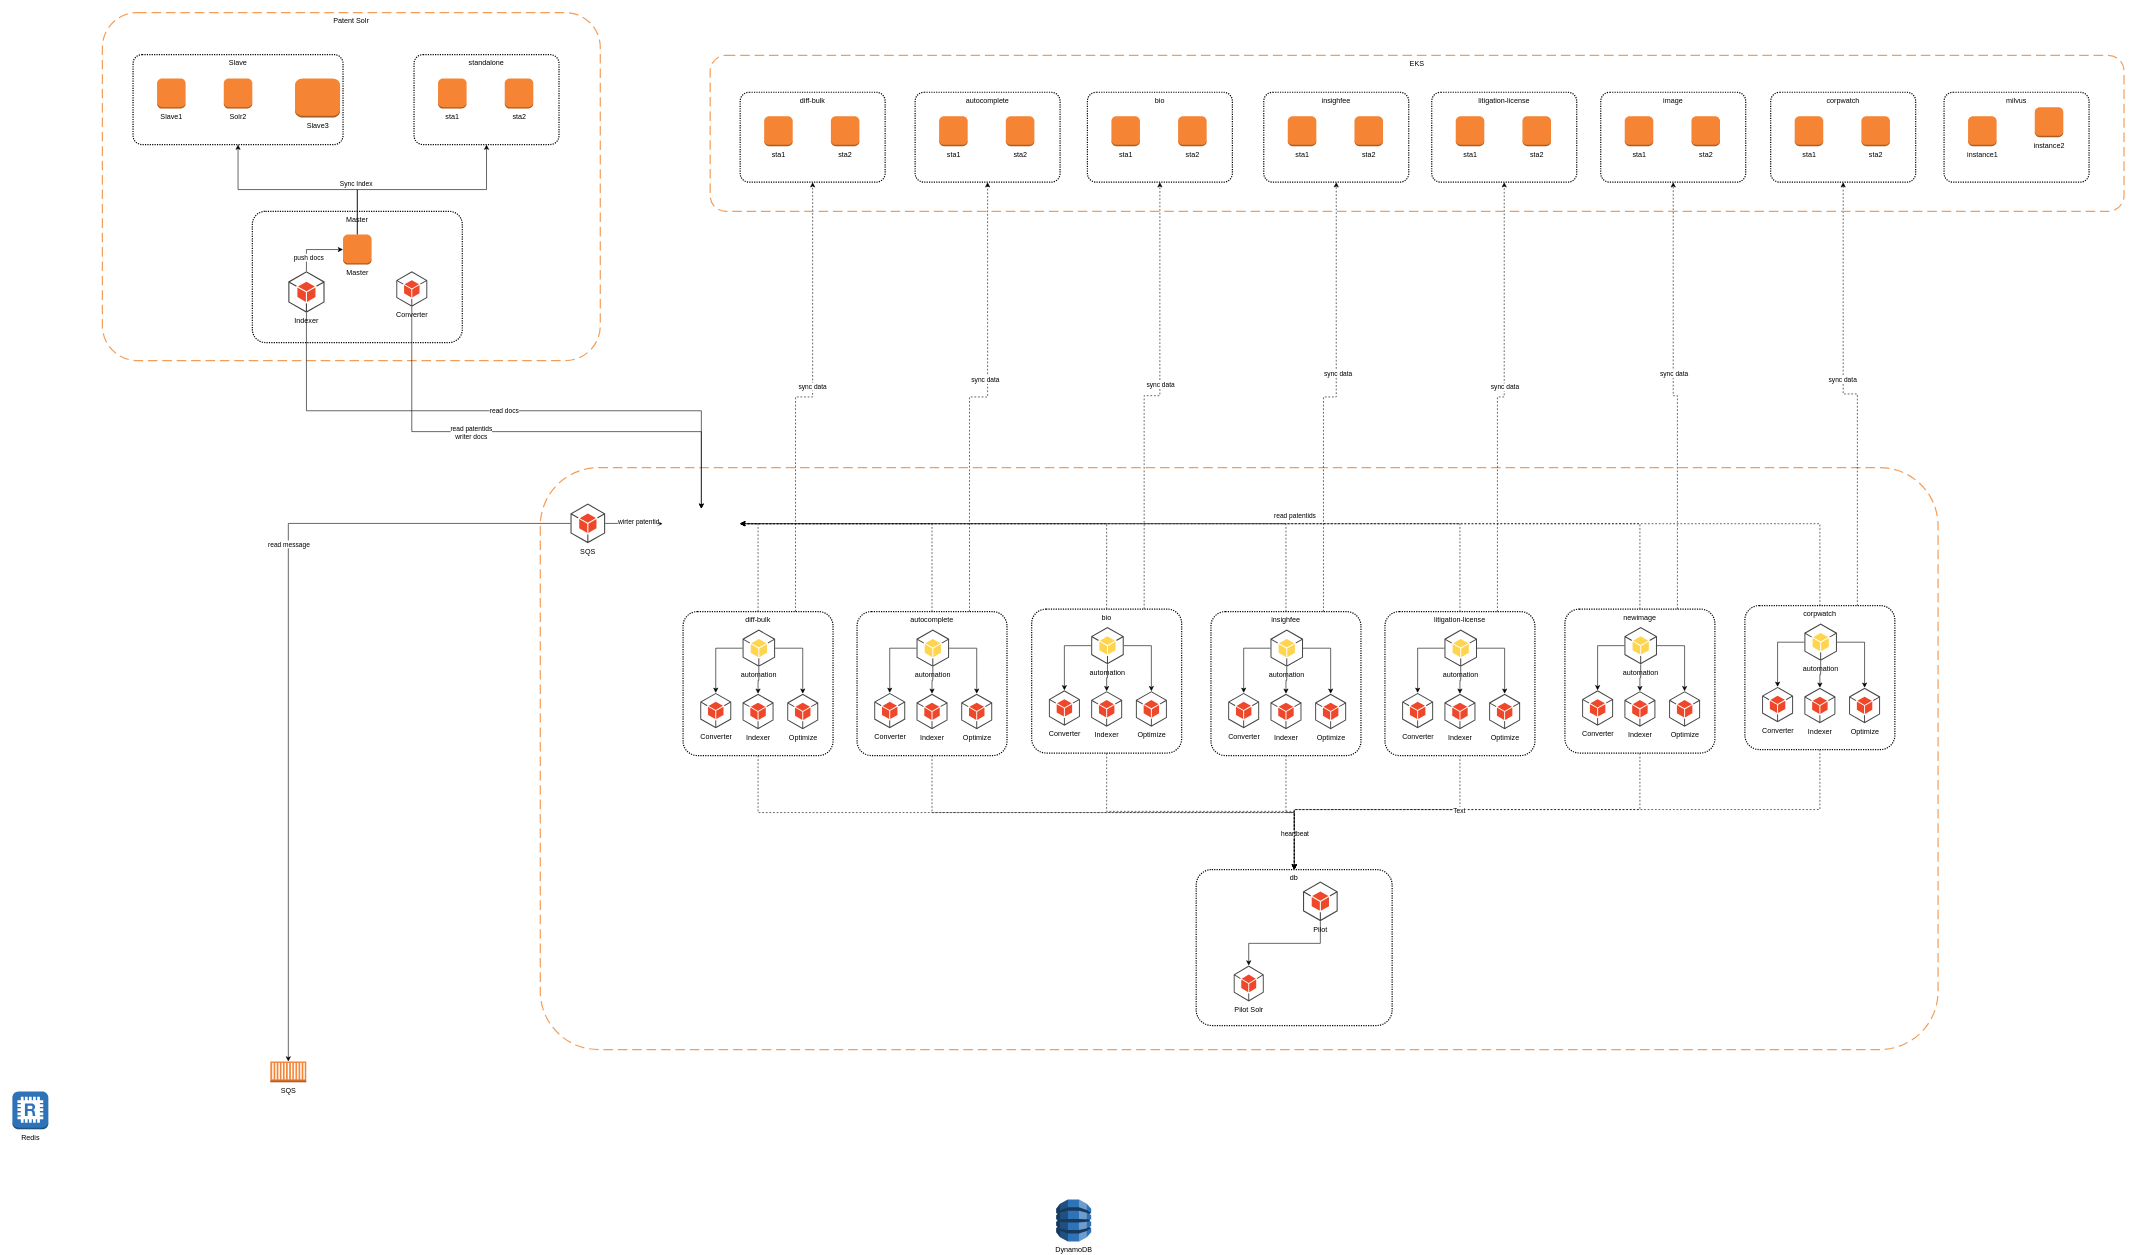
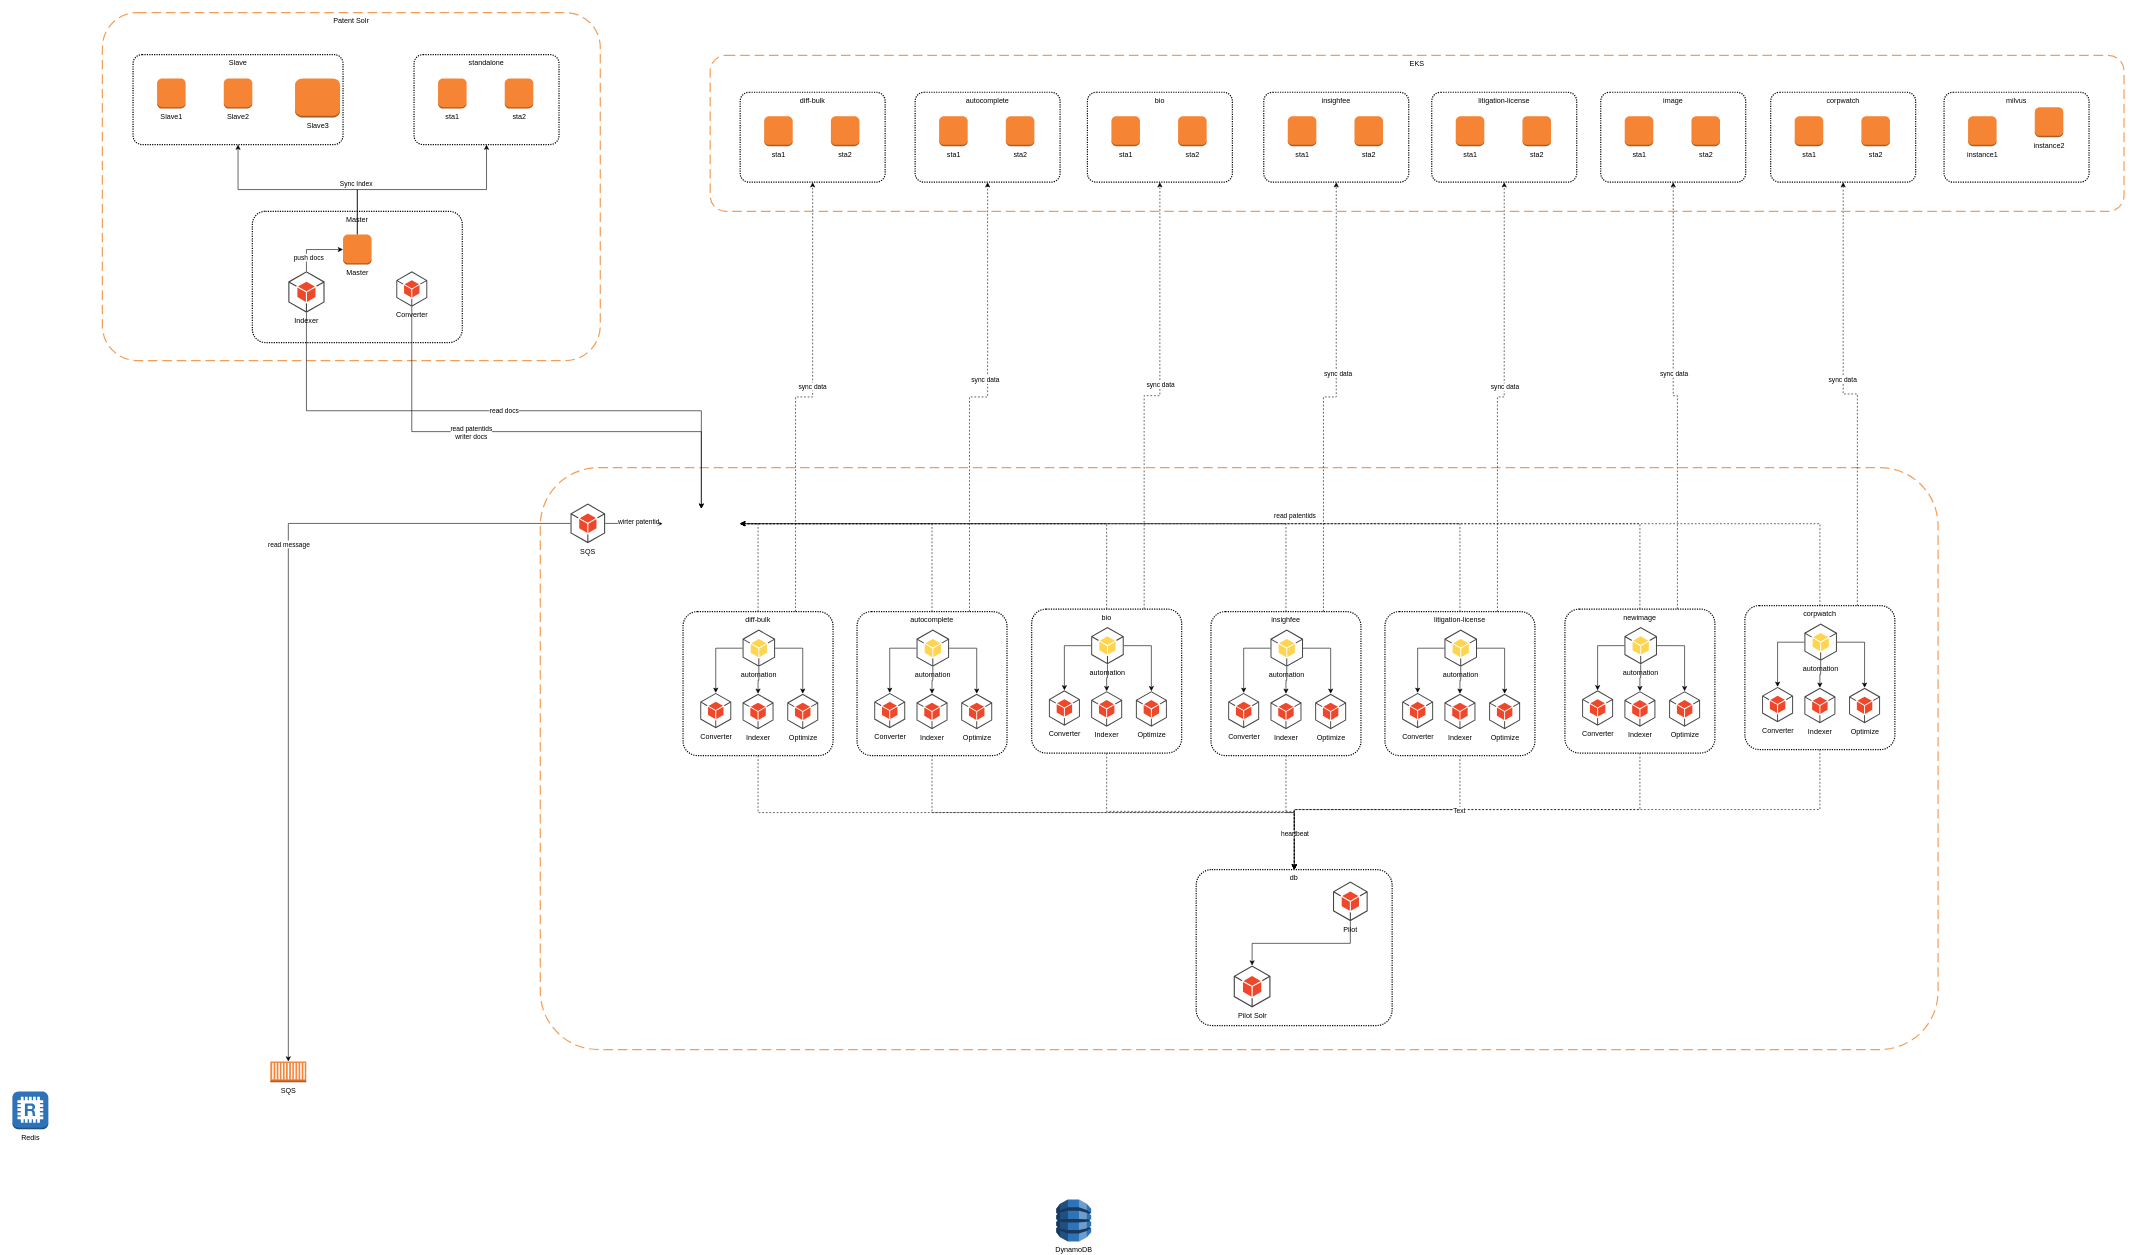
(238, 117) -> (238, 117)
(1320, 902) -> (1350, 902)
(1249, 984) -> (1252, 987)
